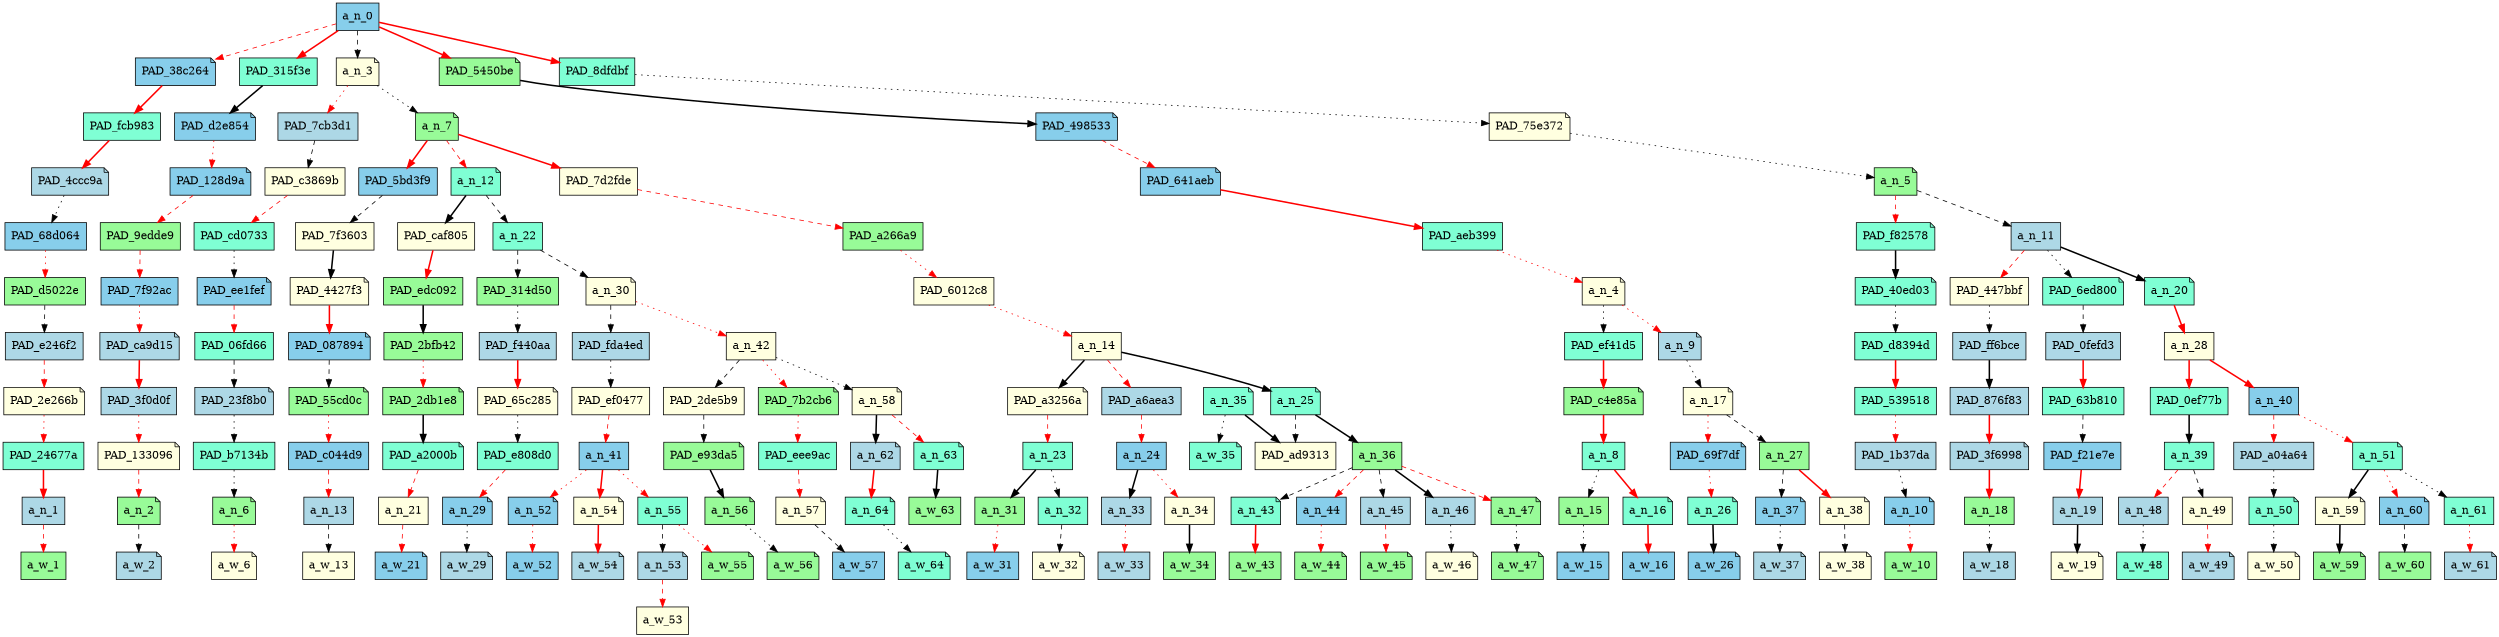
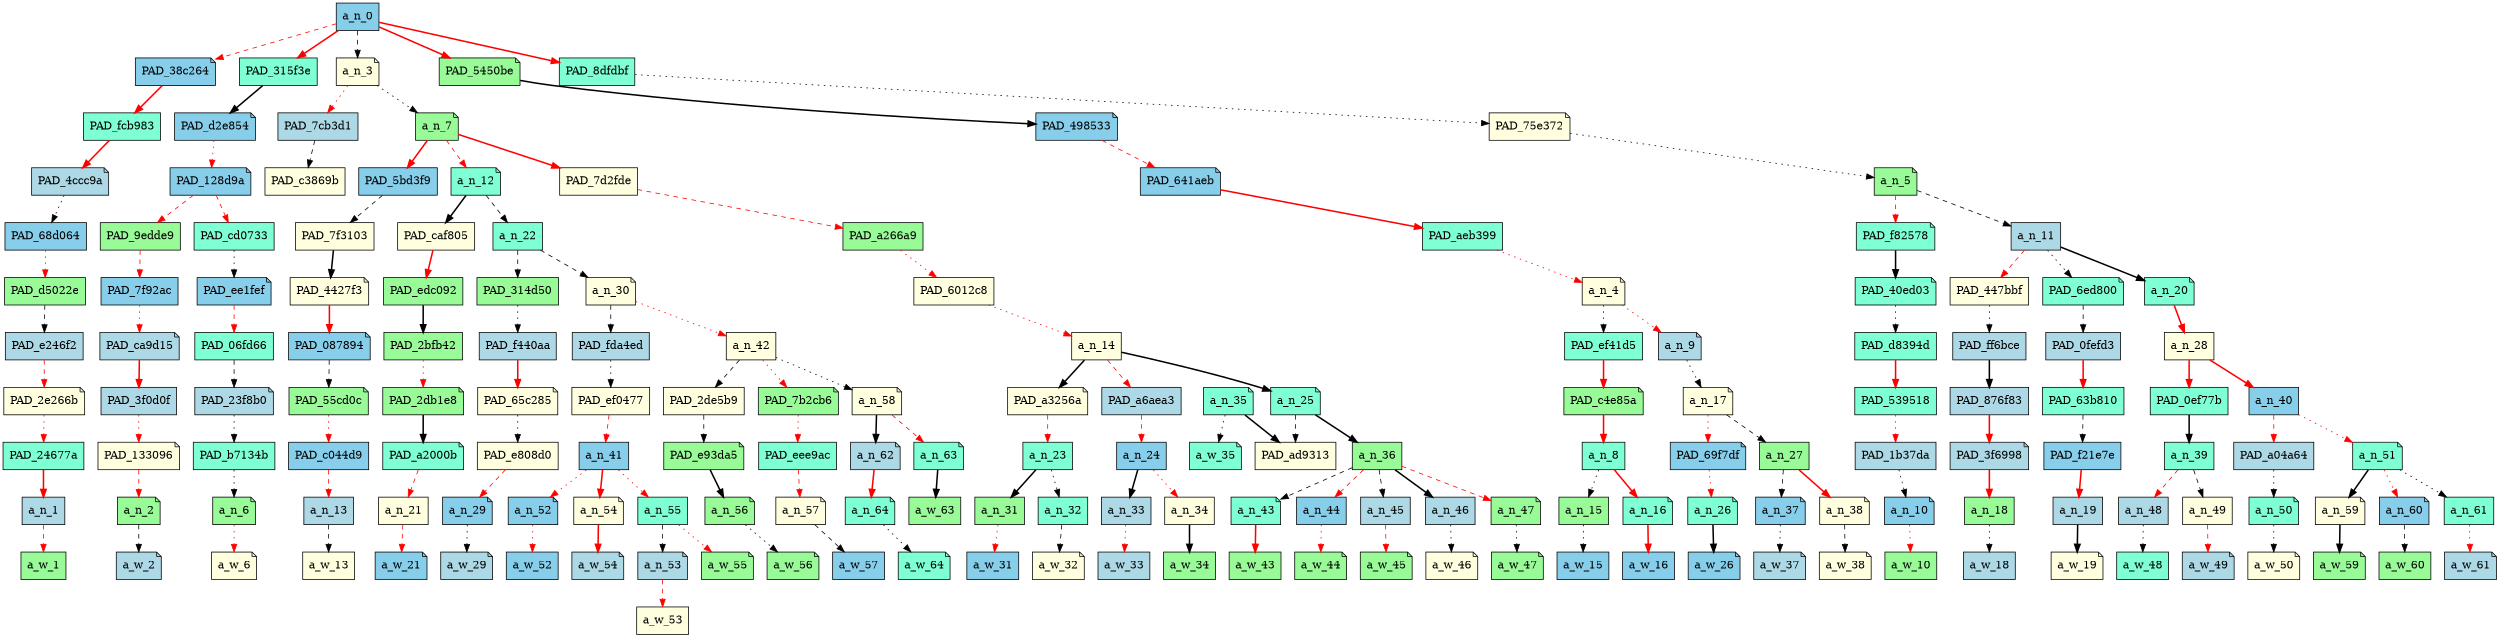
(273, 207) -> (221, 206)
(335, 236) -> (335, 236)
(518, 456) -> (518, 456)
